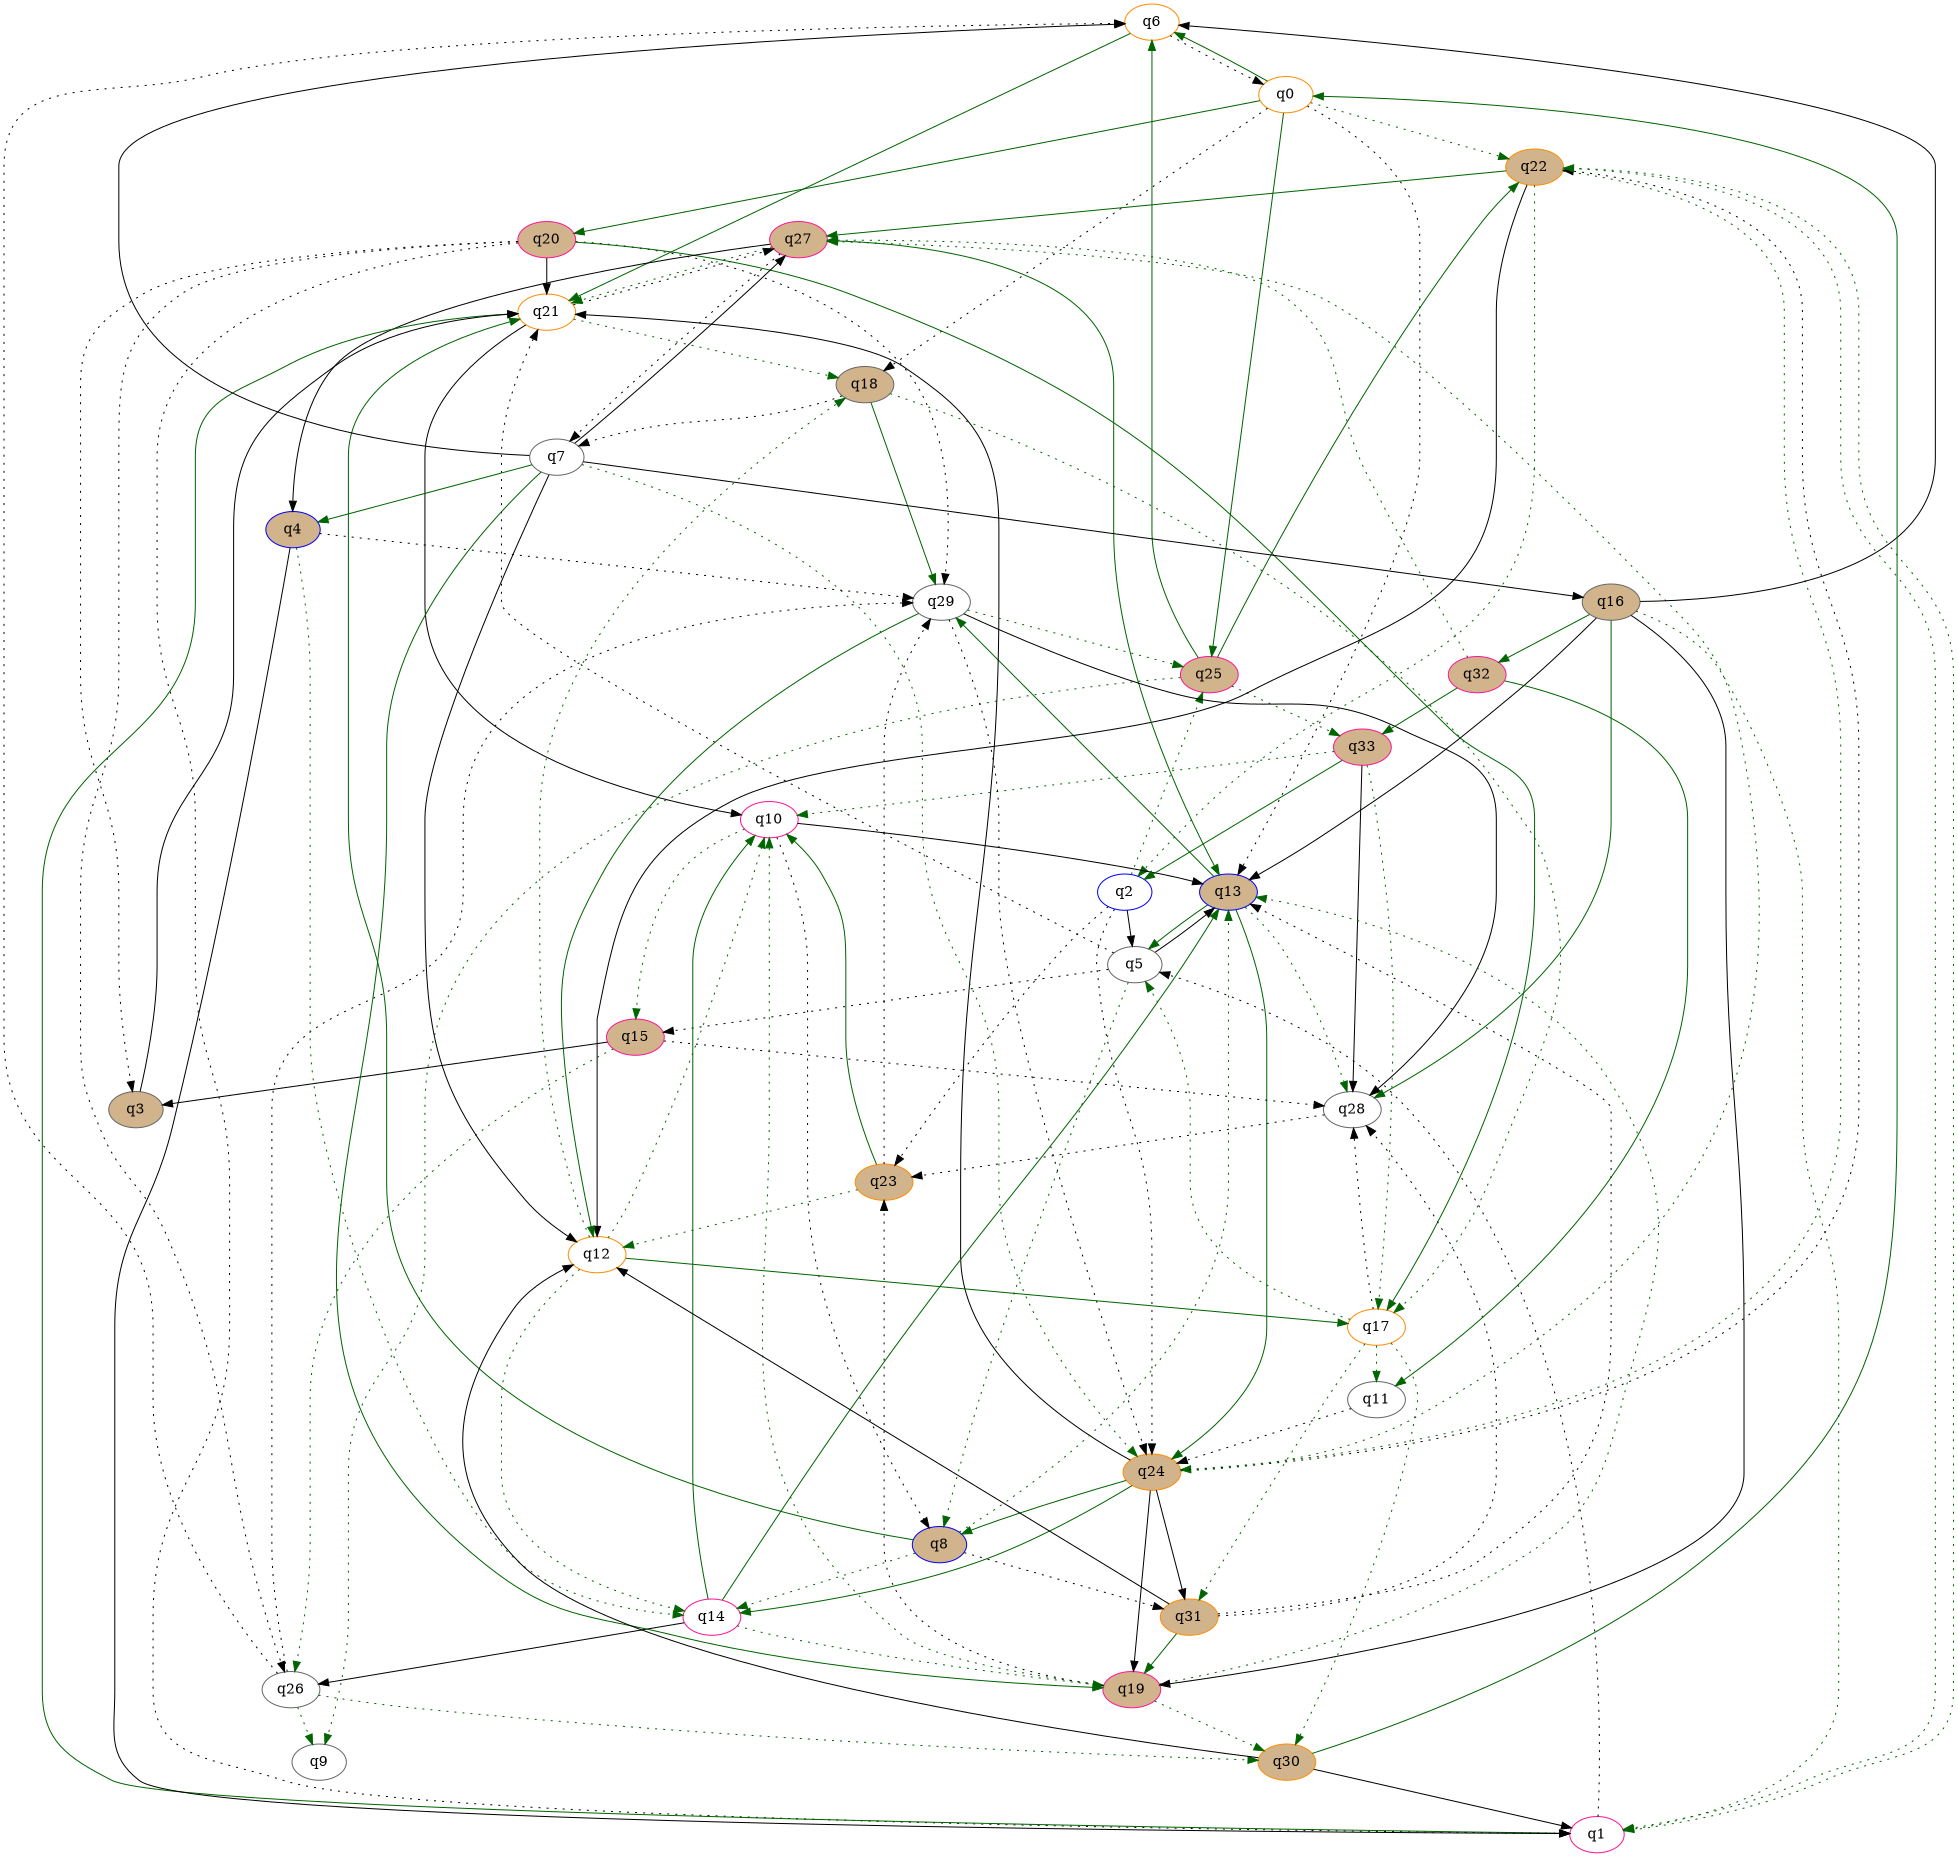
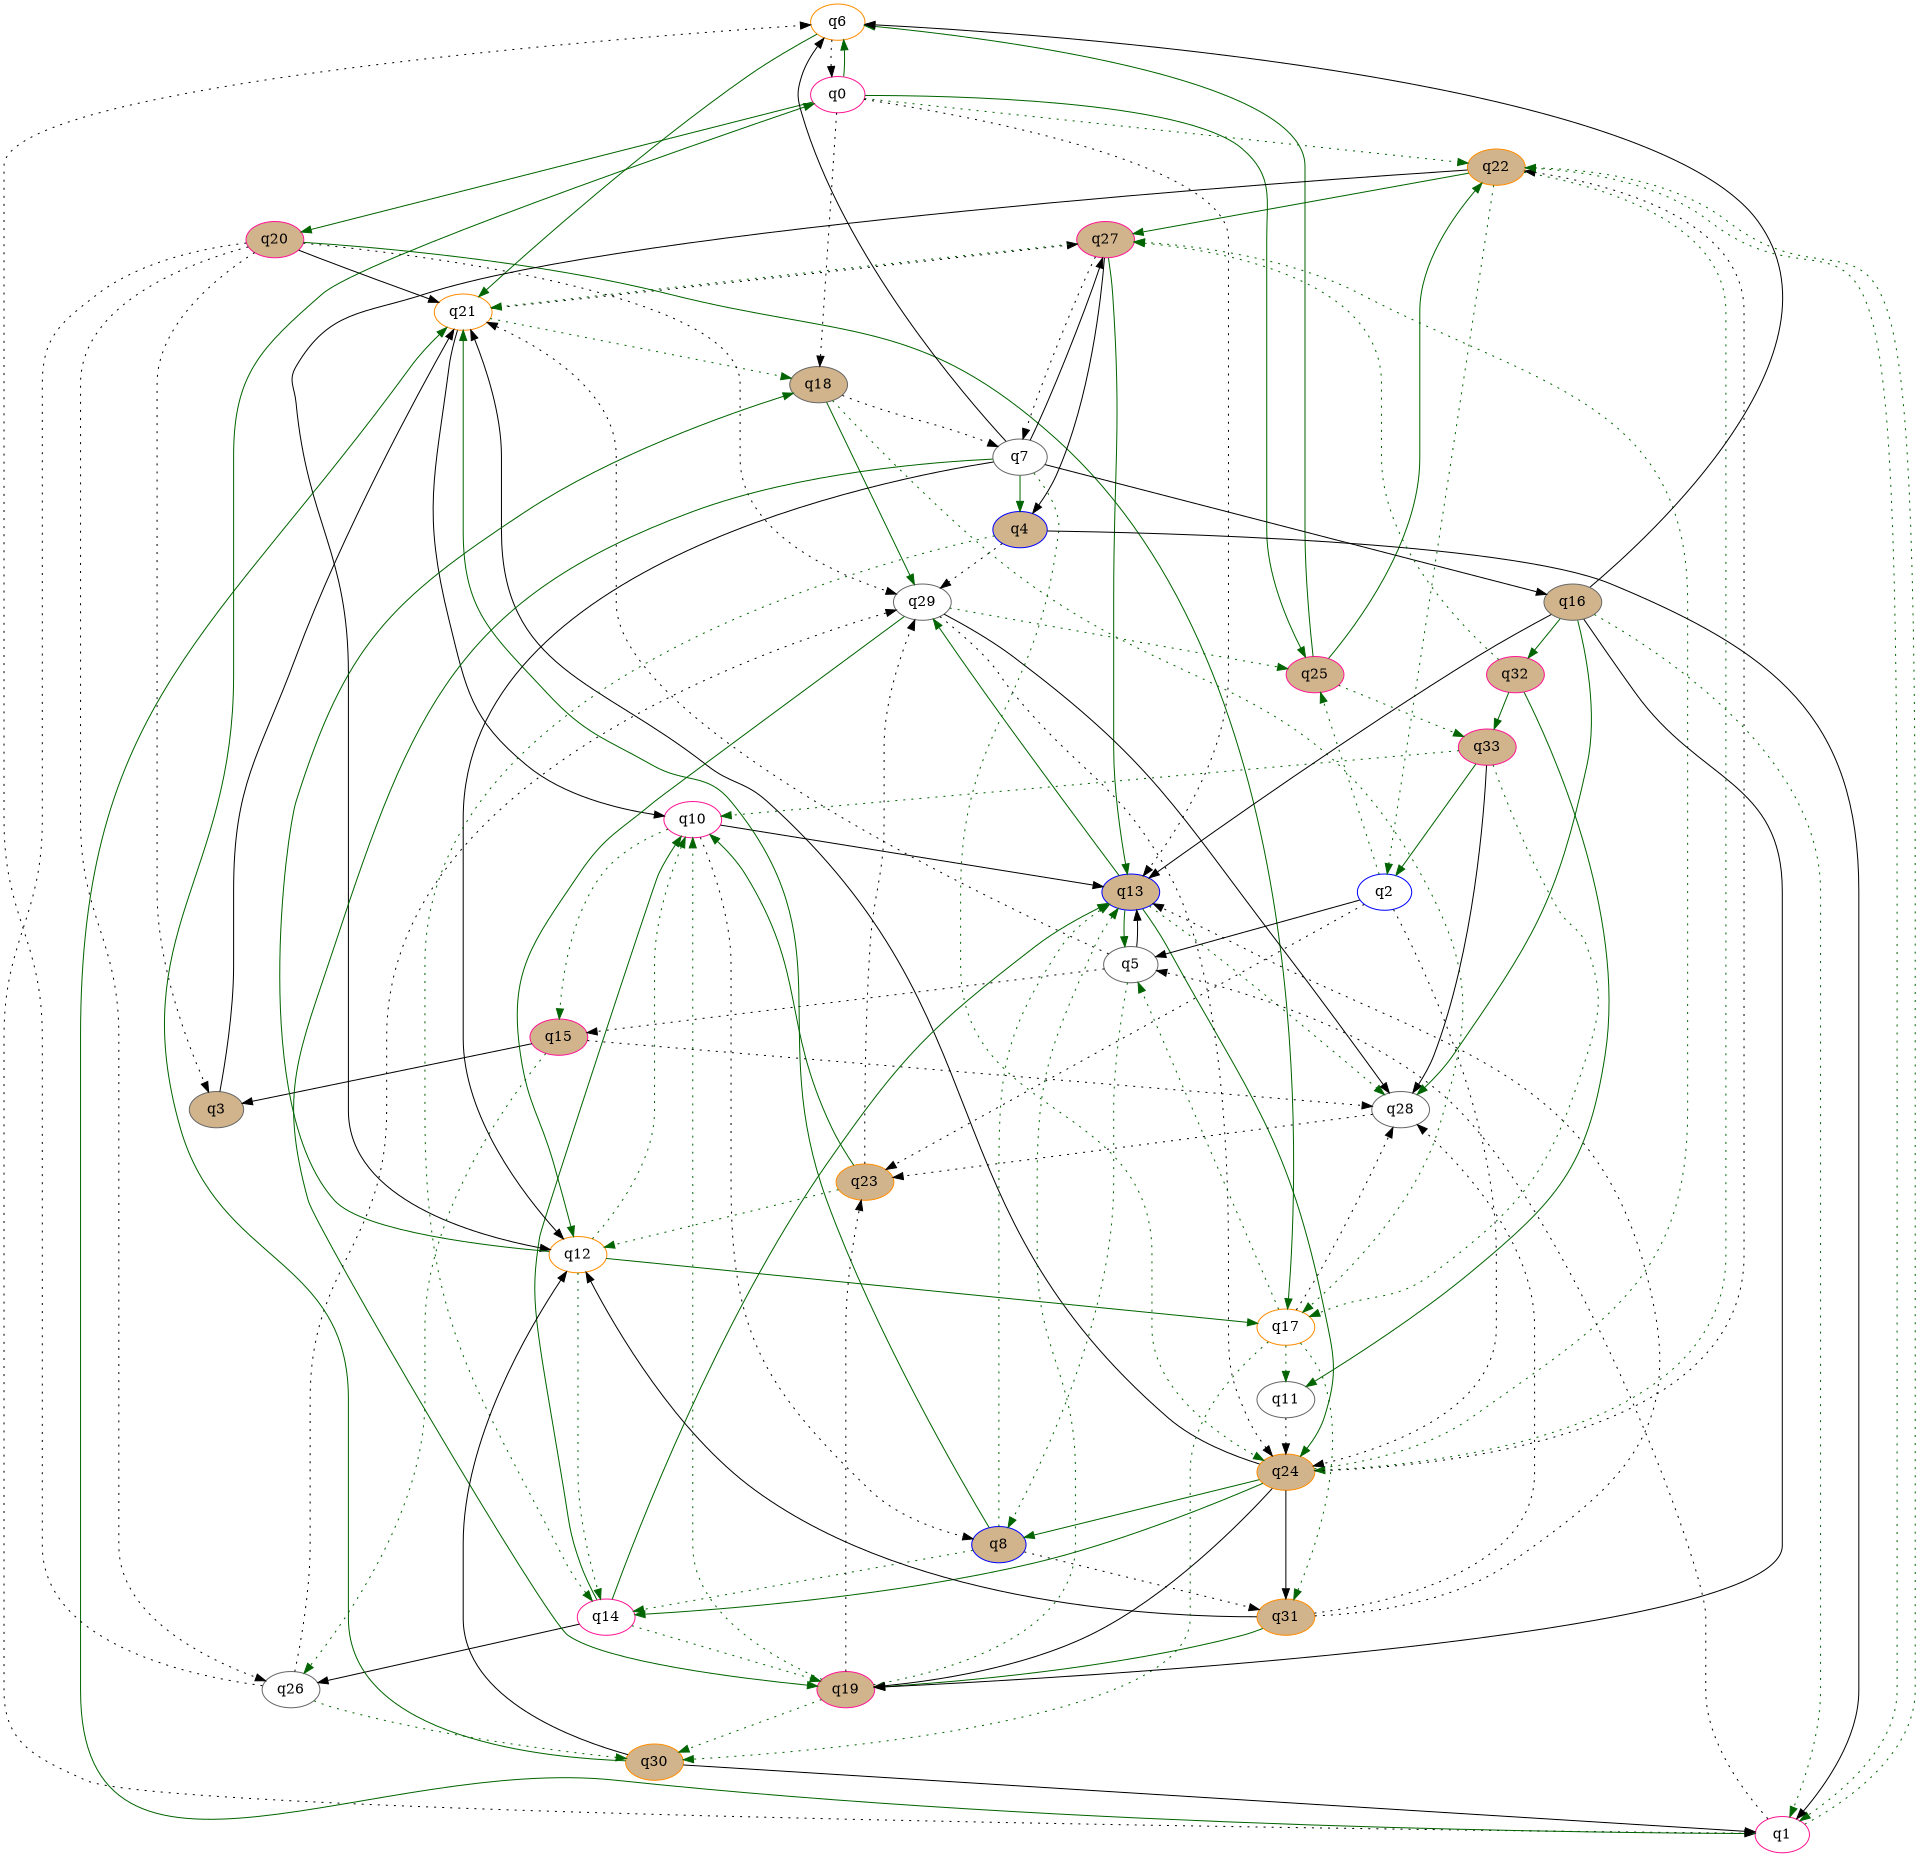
(1286, 95) -> (838, 95)
(547, 767) -> (301, 787)
(319, 1762) -> none
